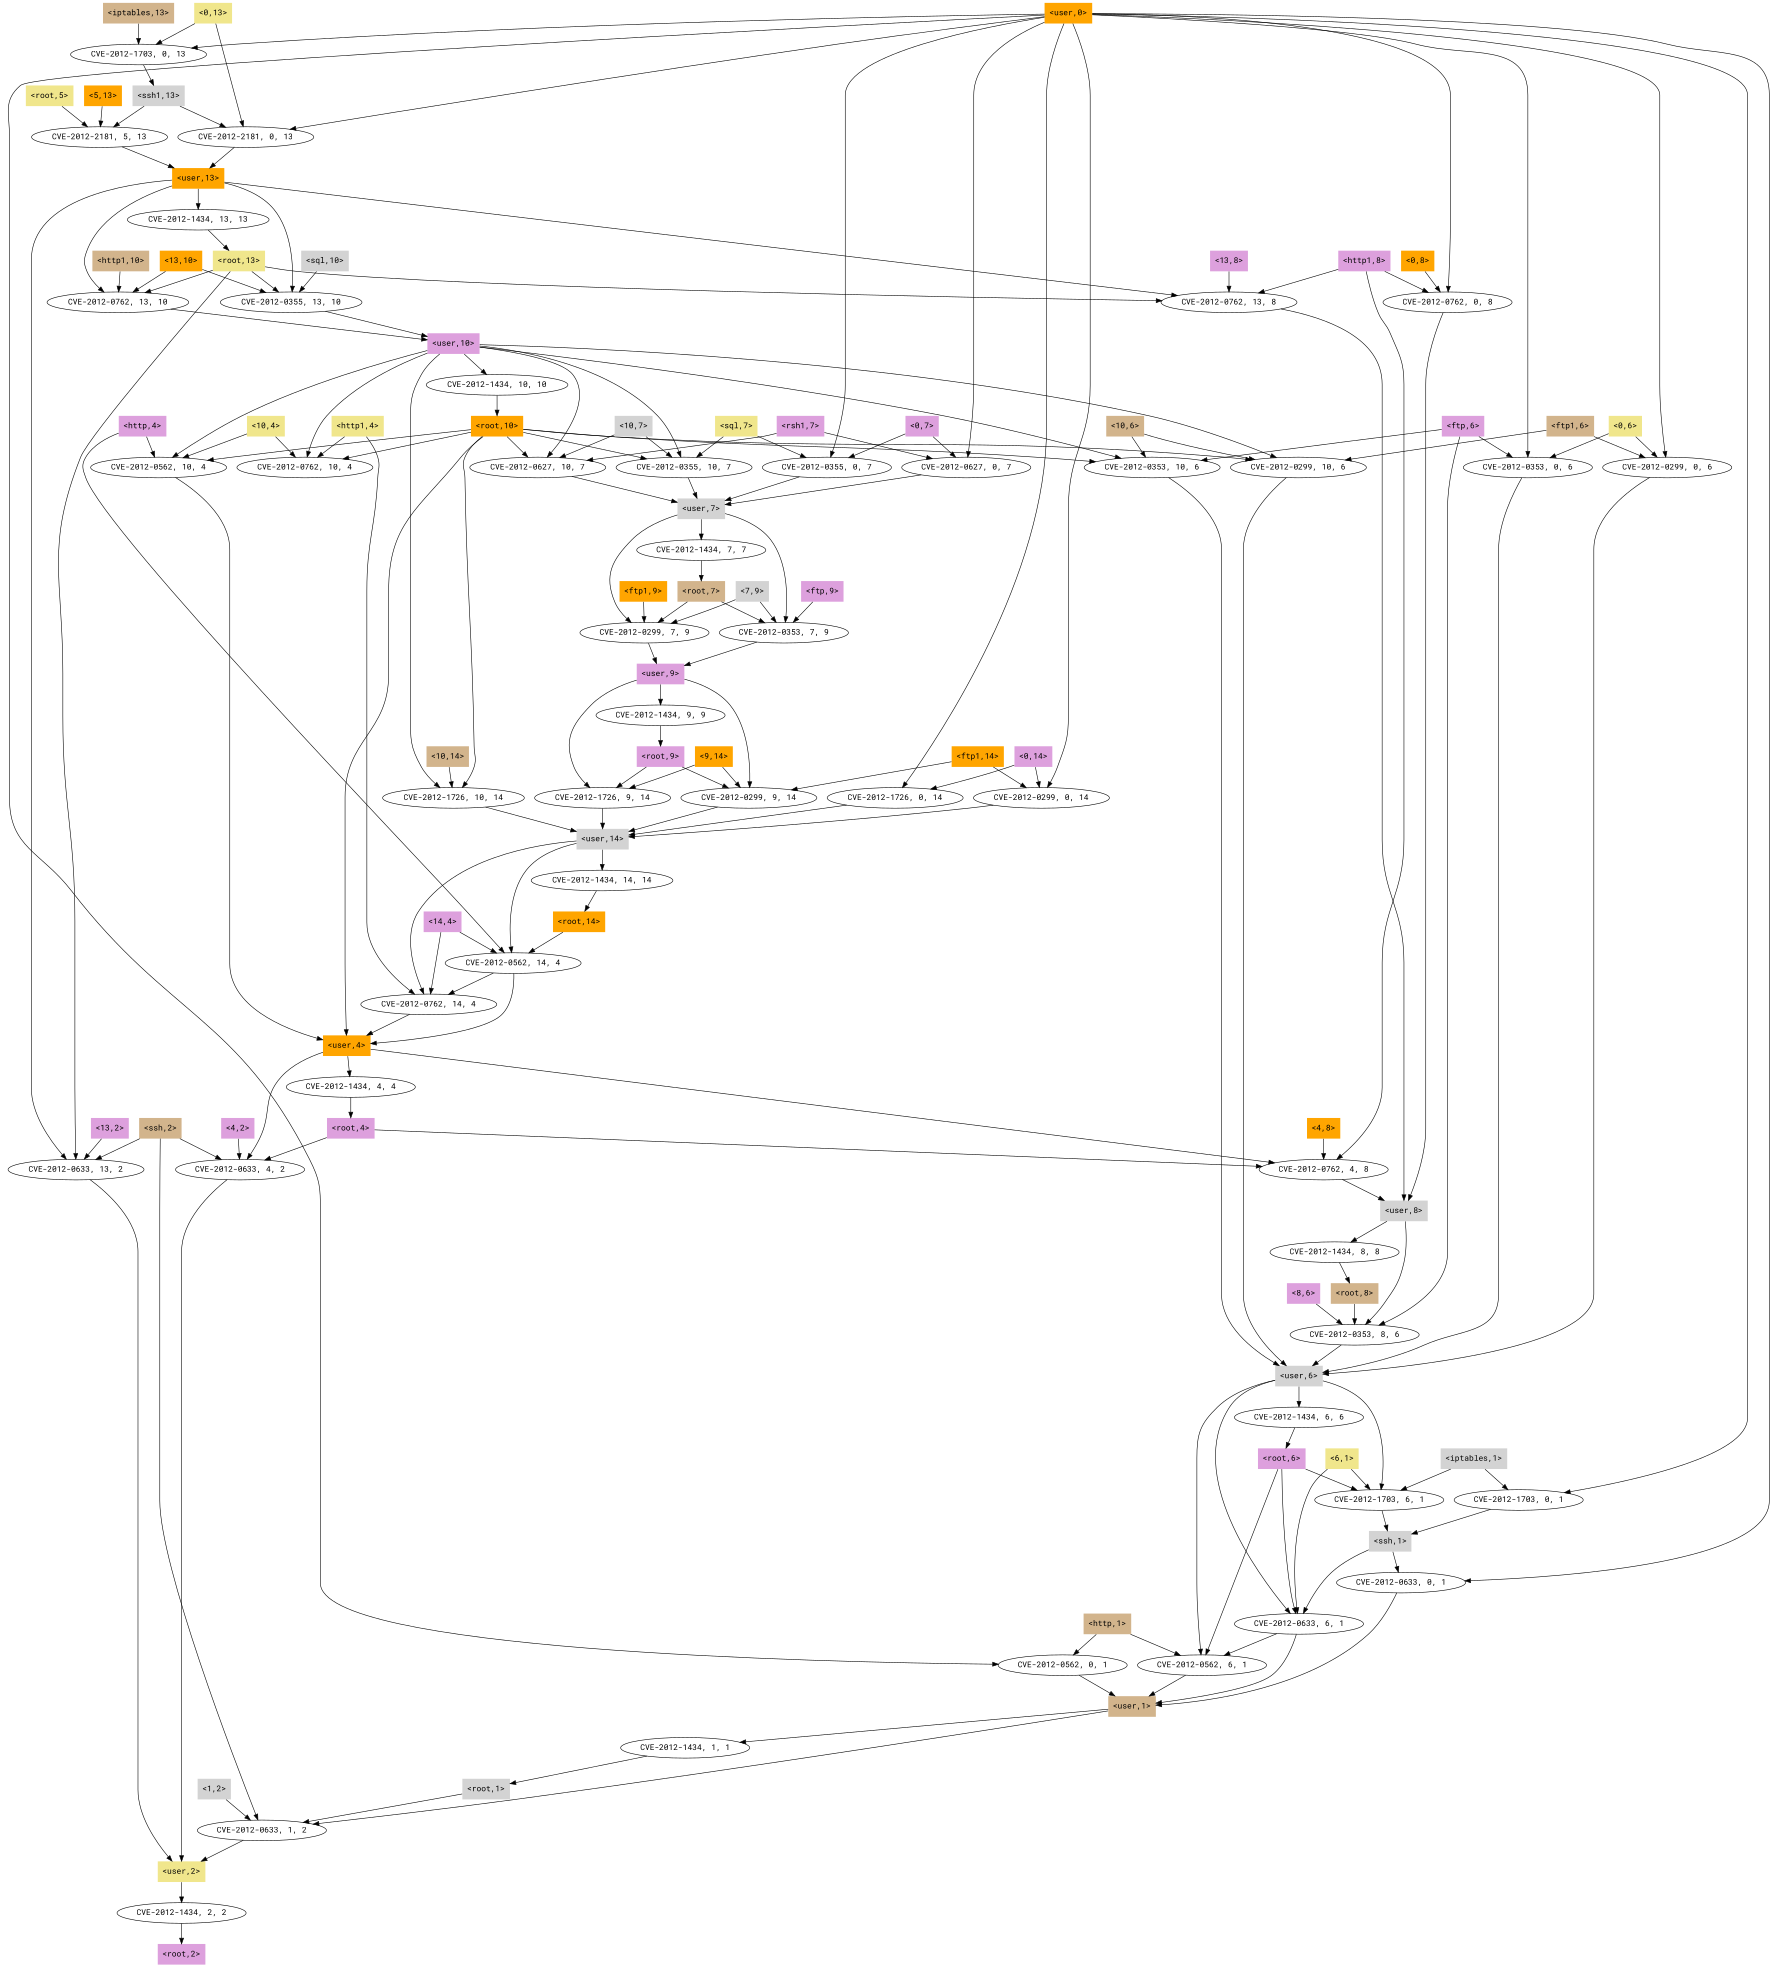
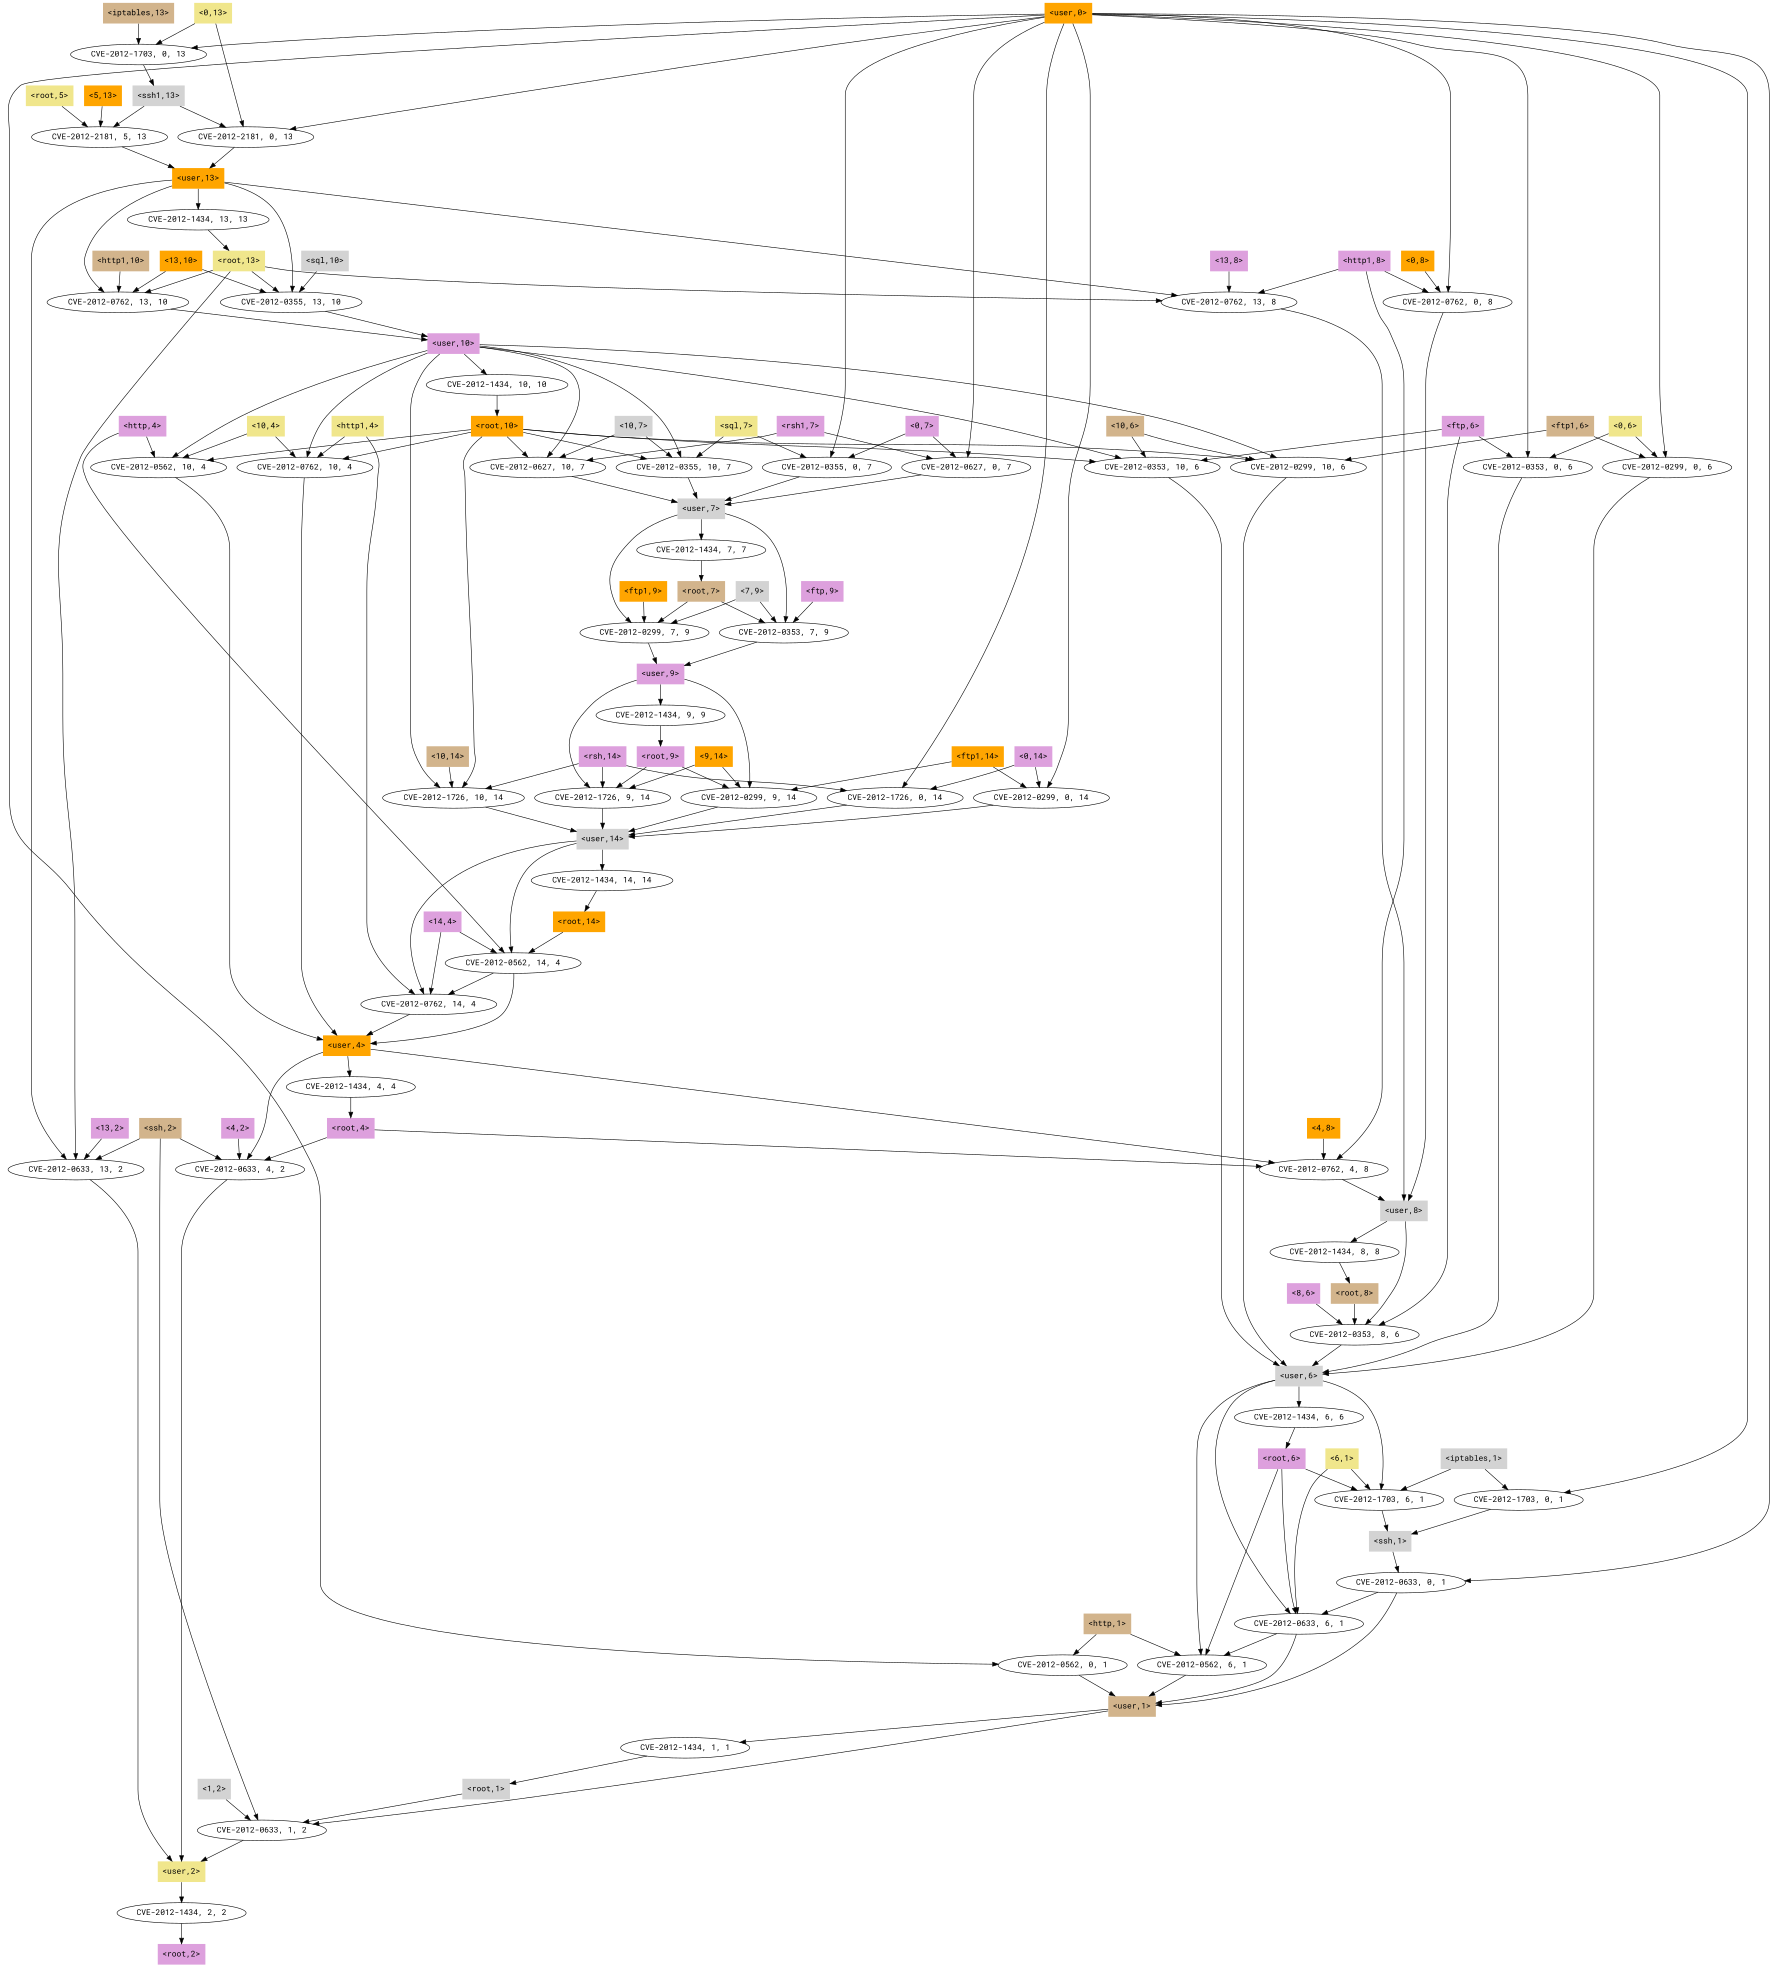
(377, 719) -> (301, 759)
none -> (603, 757)
(1331, 1573) -> (1353, 1602)
